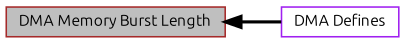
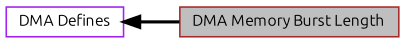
(261, 22) -> (160, 22)
